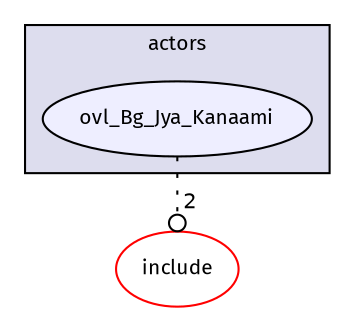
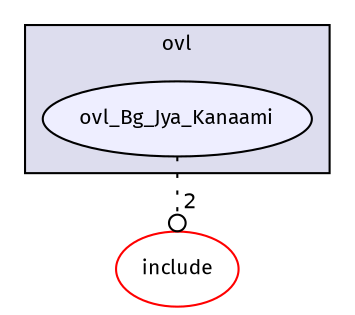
(177, 45) -> (177, 45)
